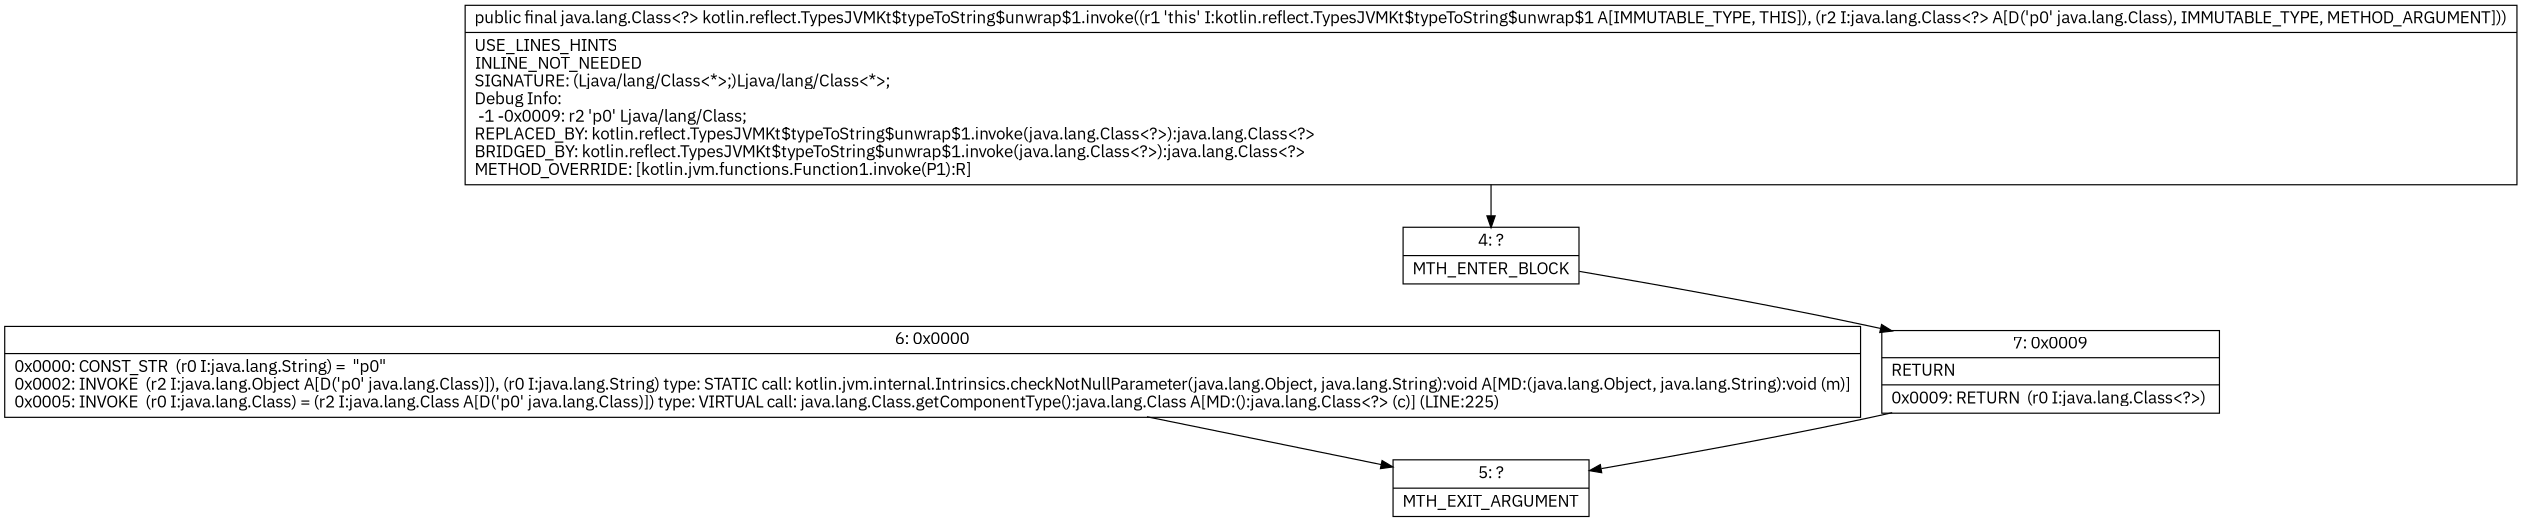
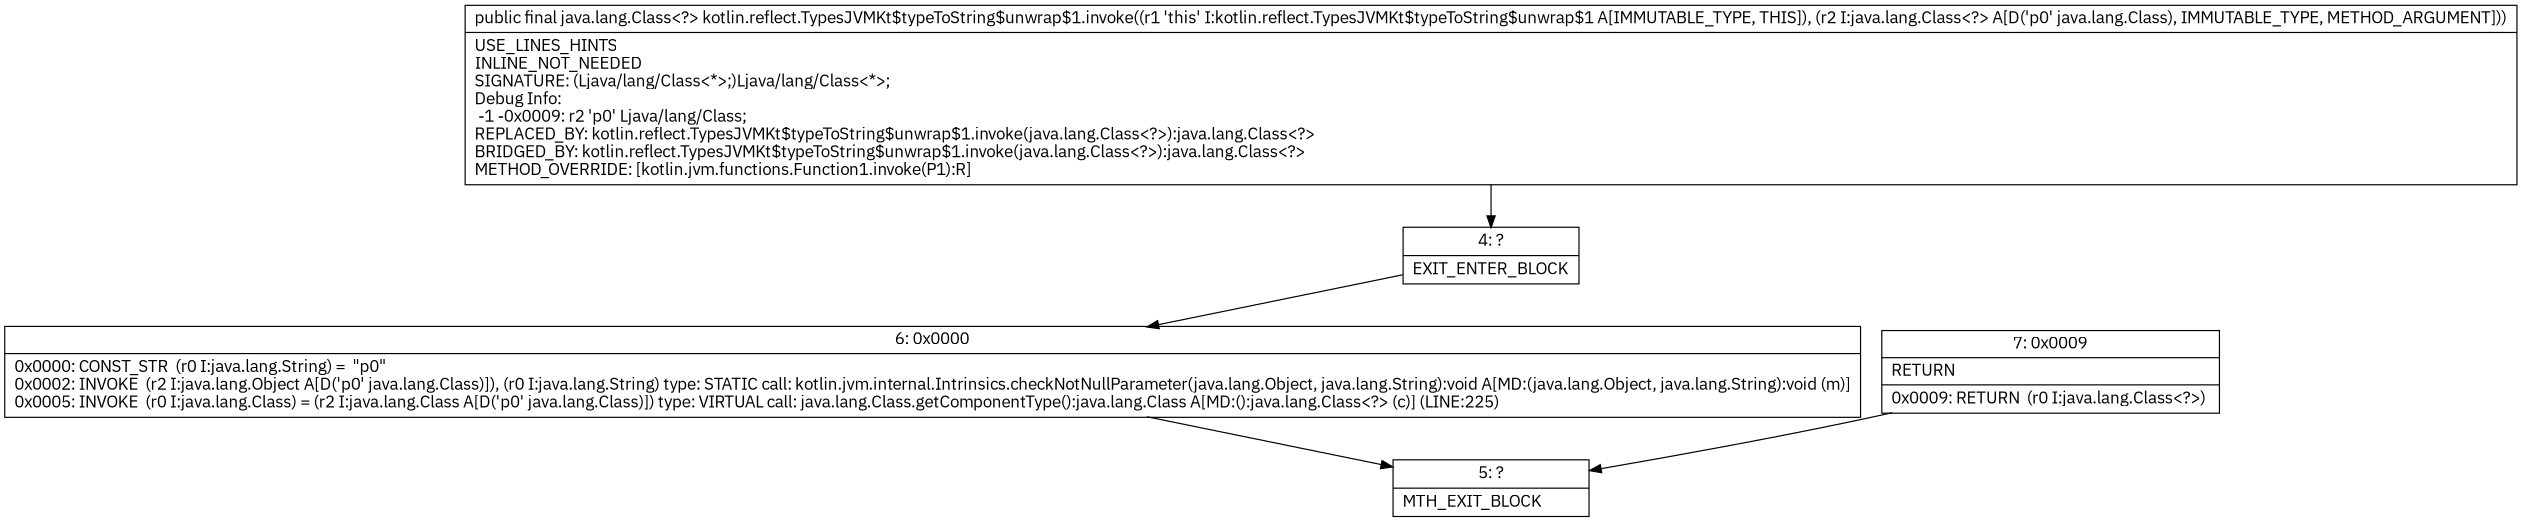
(1491, 269) -> (1491, 269)
(1730, 298) -> (1281, 300)
(1491, 502) -> (1472, 502)
